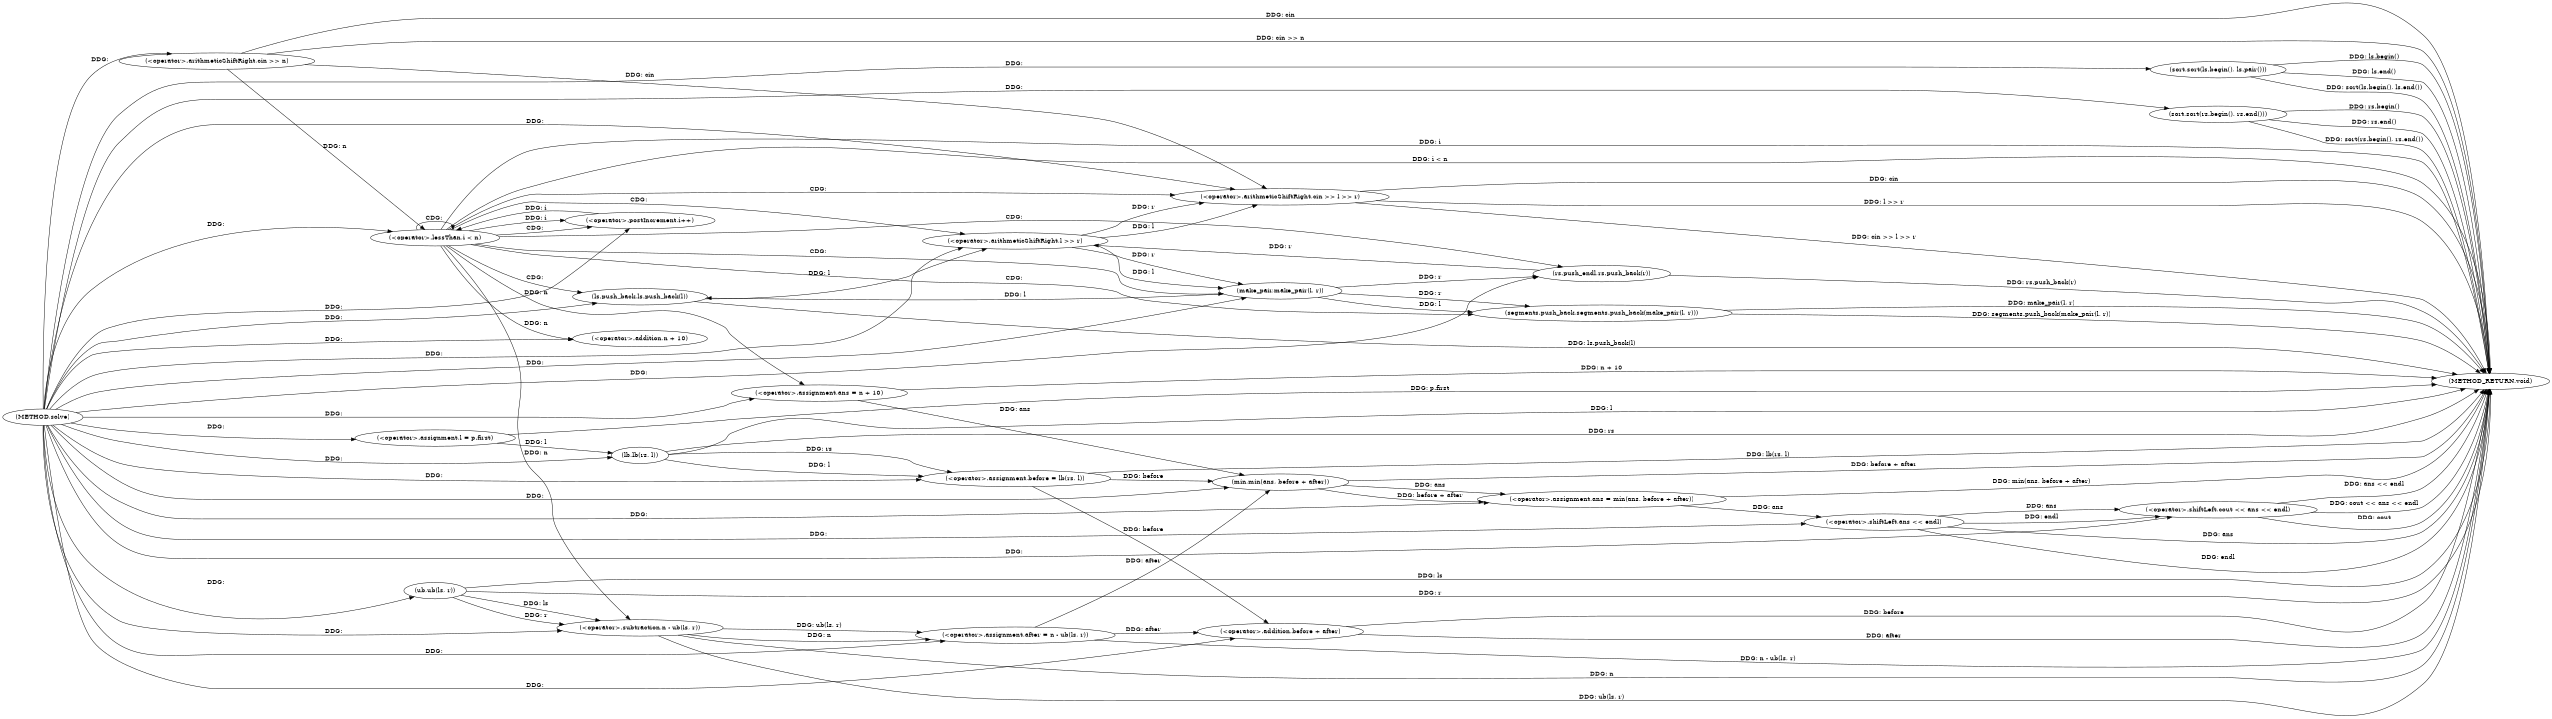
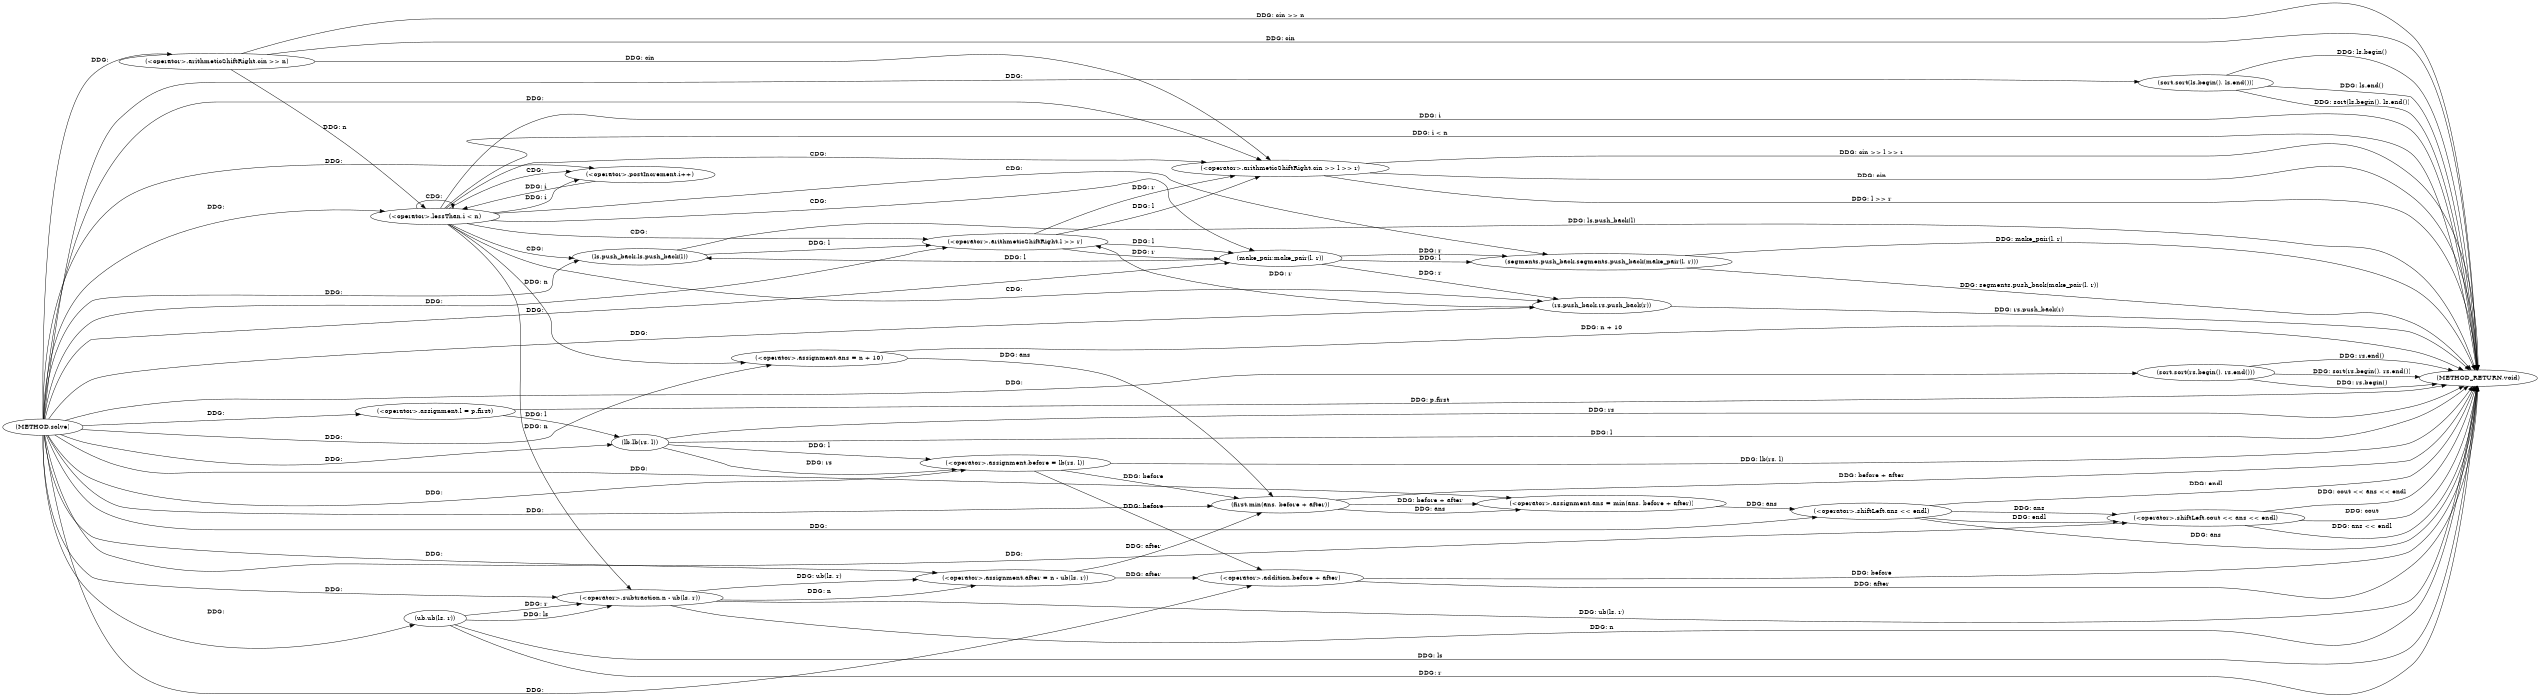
(2218, 70) -> (2206, 83)
(1602, 274) -> (1602, 305)
(640, 339) -> none
(1280, 482) -> (1280, 505)
(2122, 484) -> none
(1893, 665) -> none
